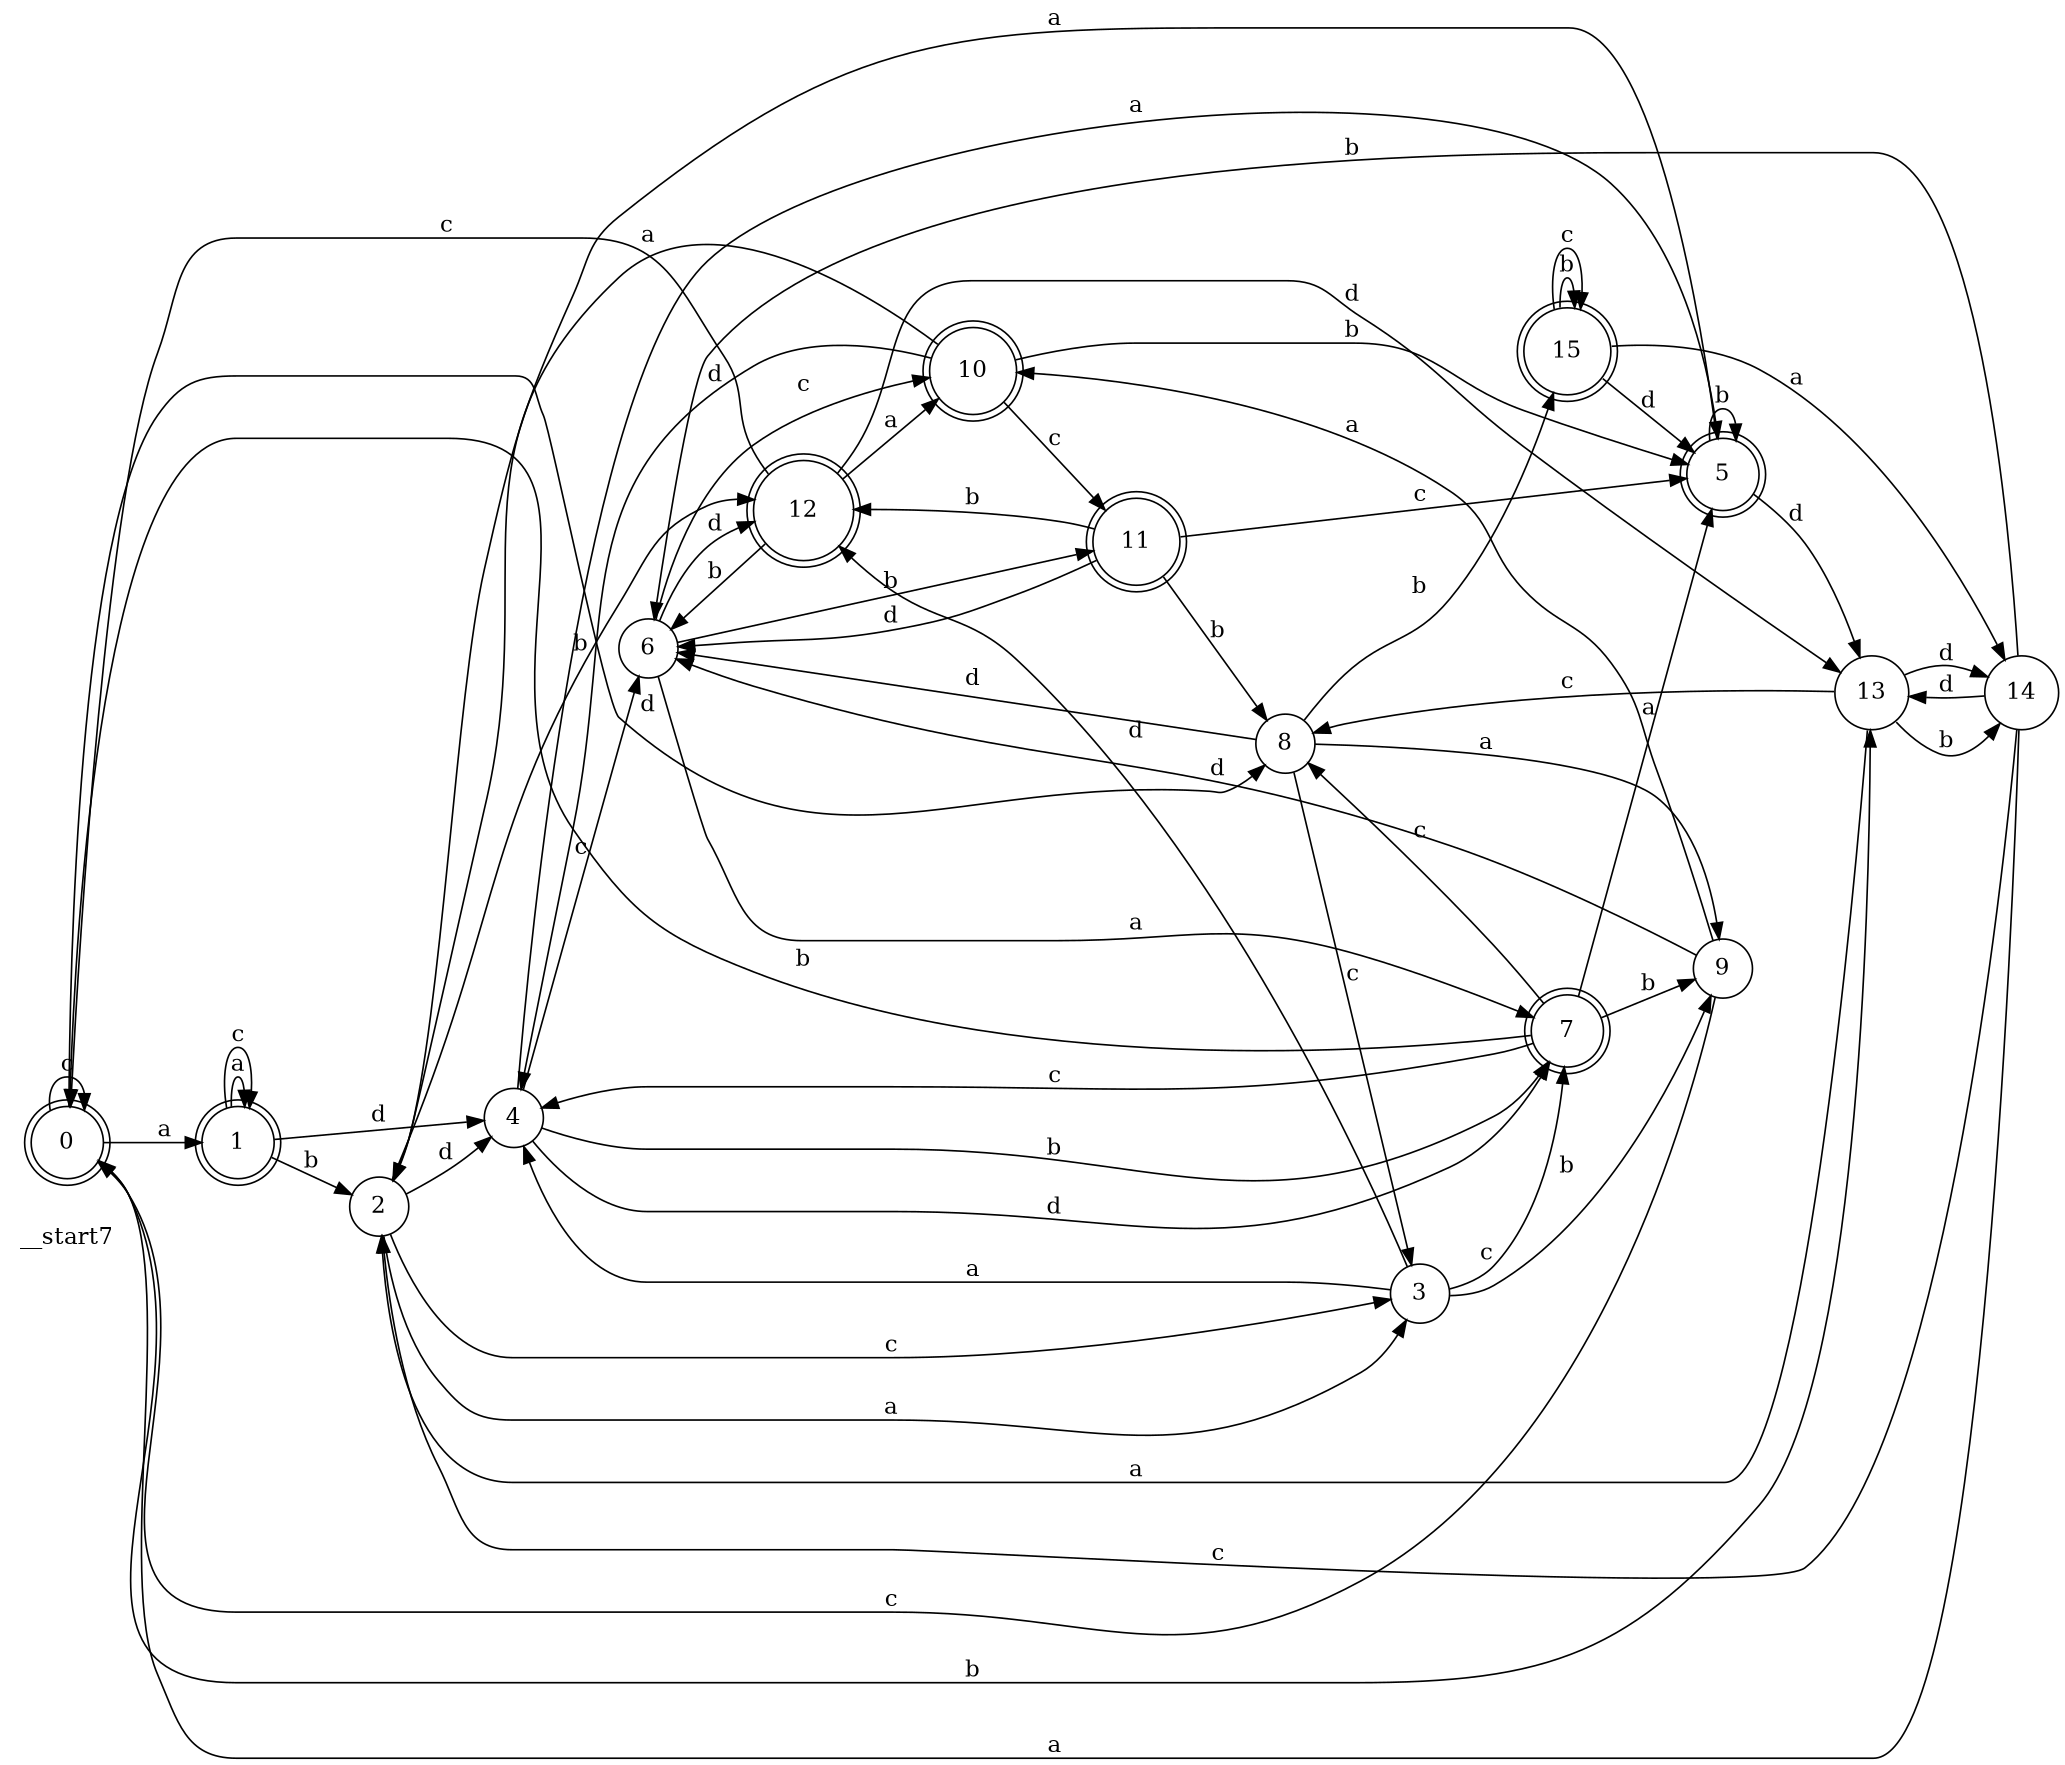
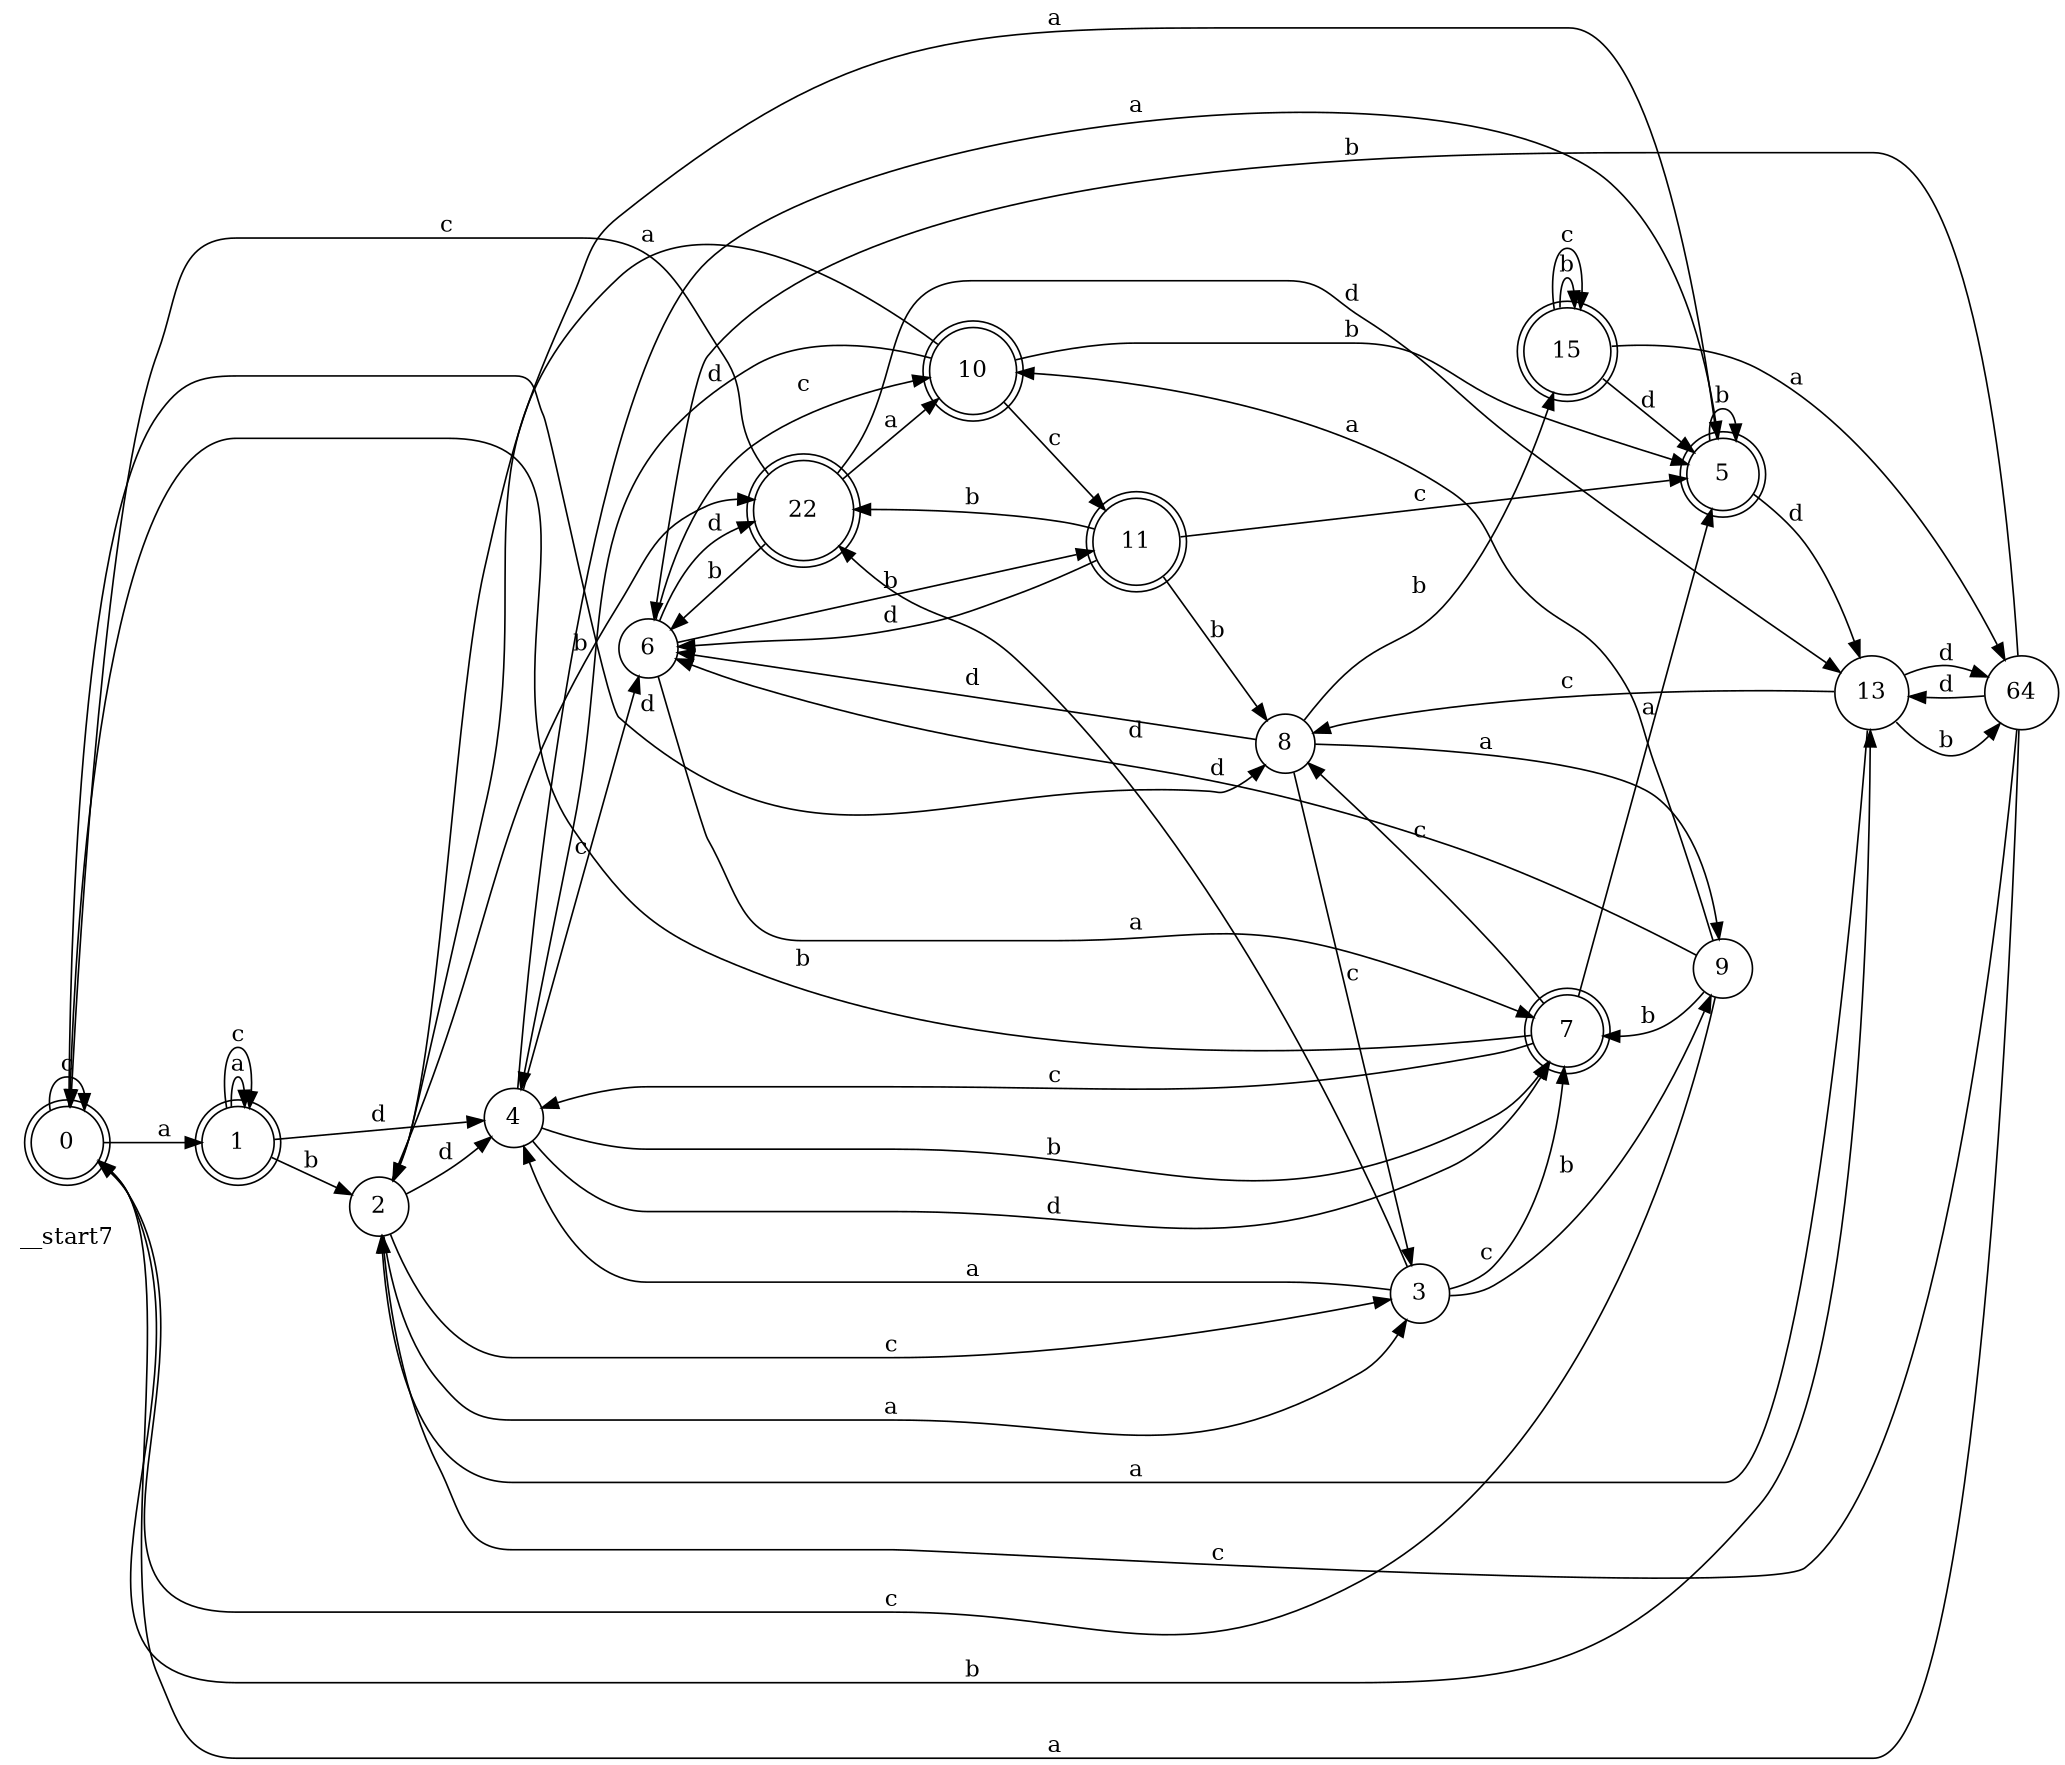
(804, 511) -> (804, 511)
(2022, 693) -> (2022, 693)
(1641, 1002) -> (1667, 1024)
